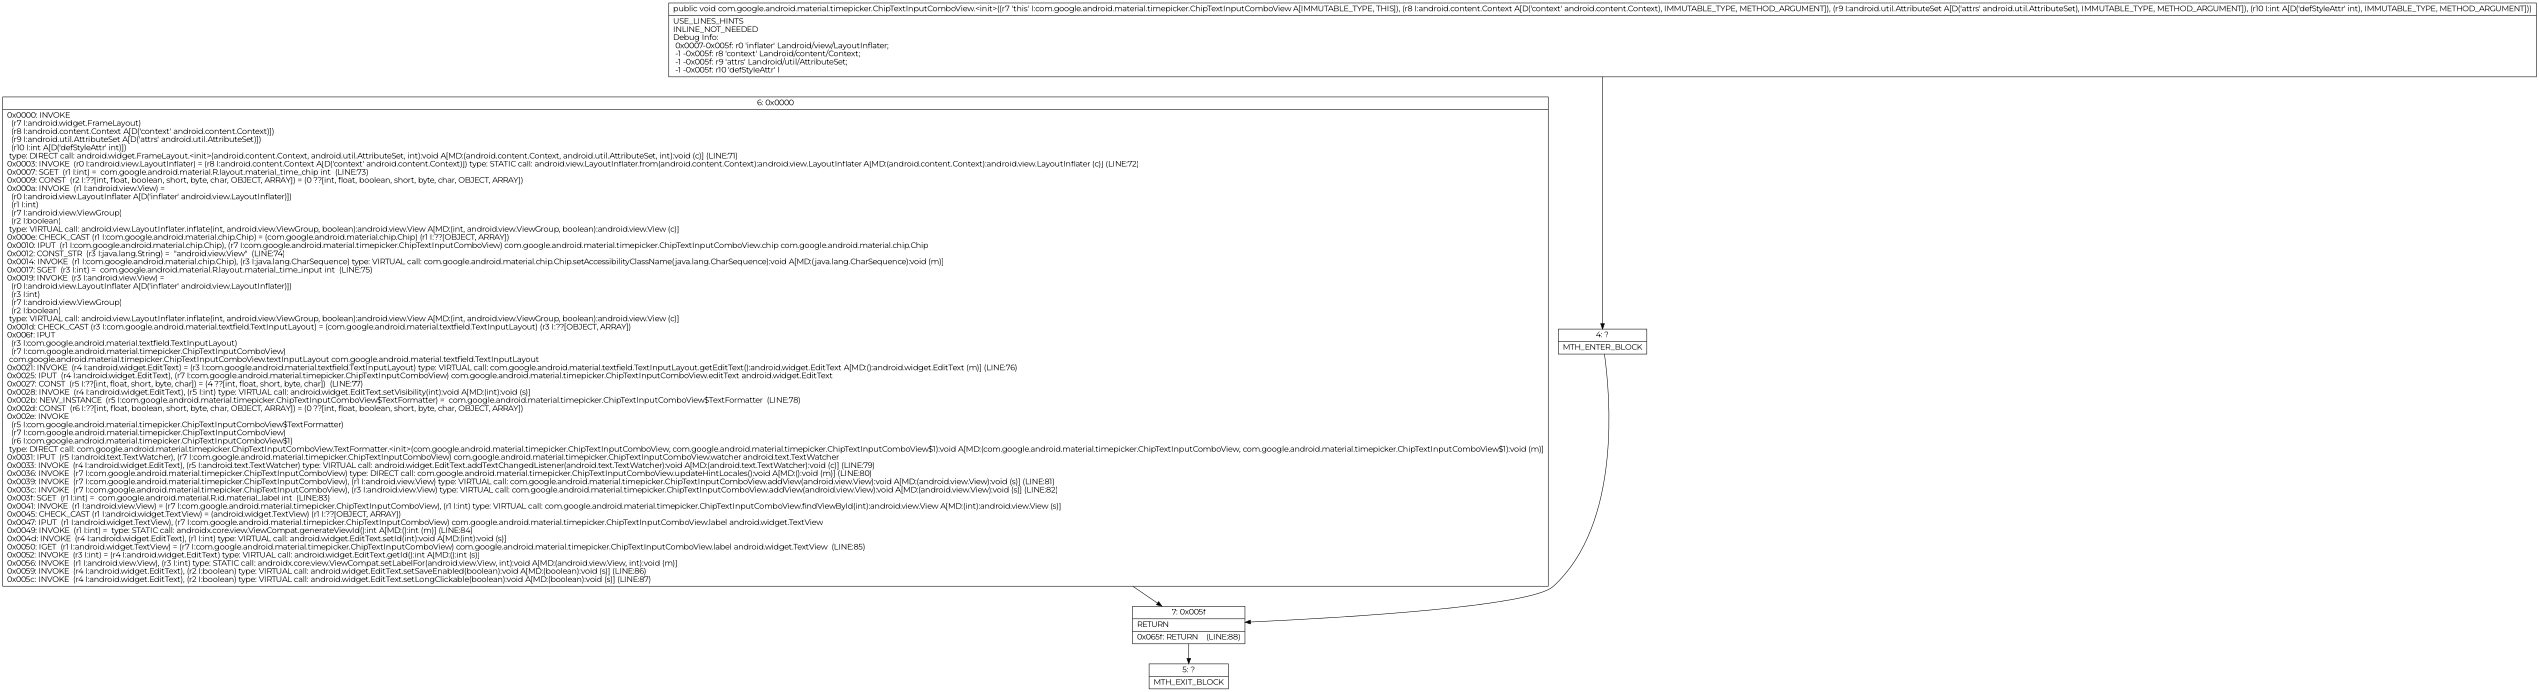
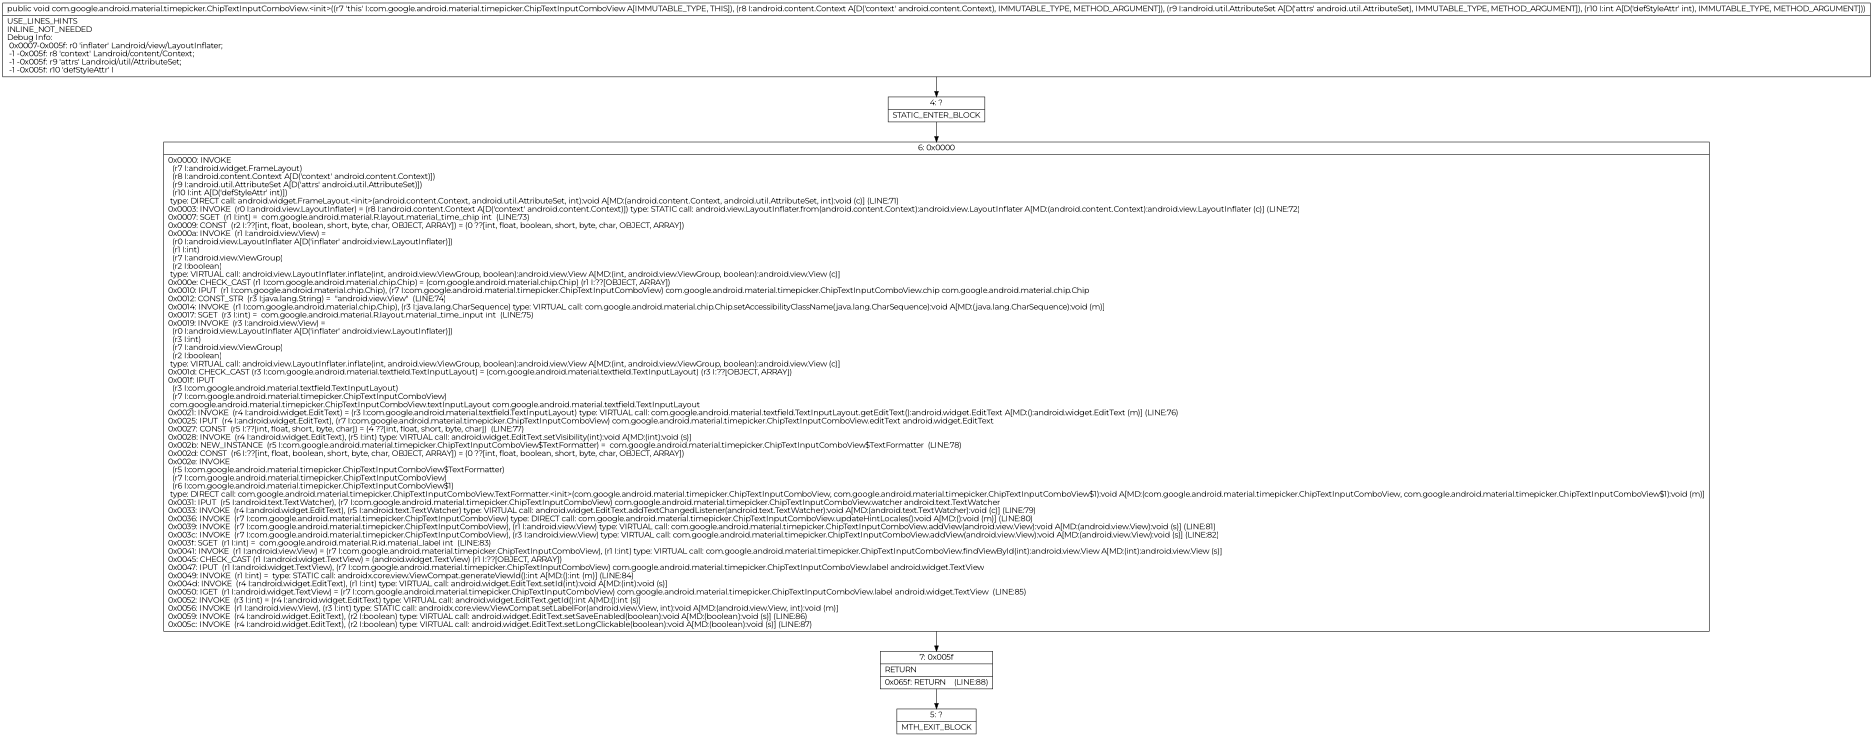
(33, 335) -> (194, 380)
(1603, 348) -> (936, 115)
(1525, 596) -> (936, 129)
